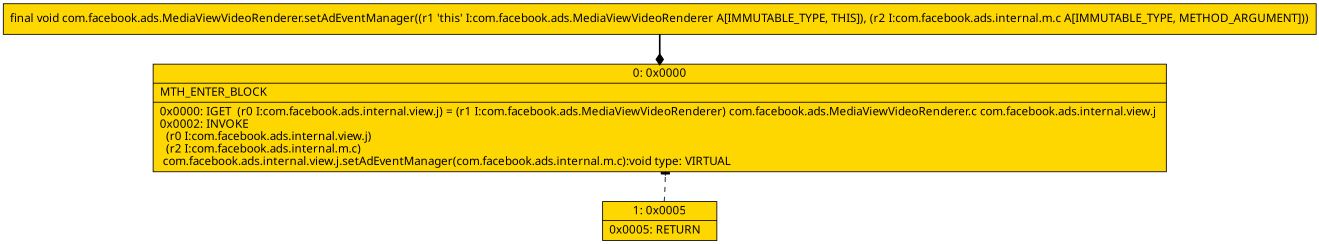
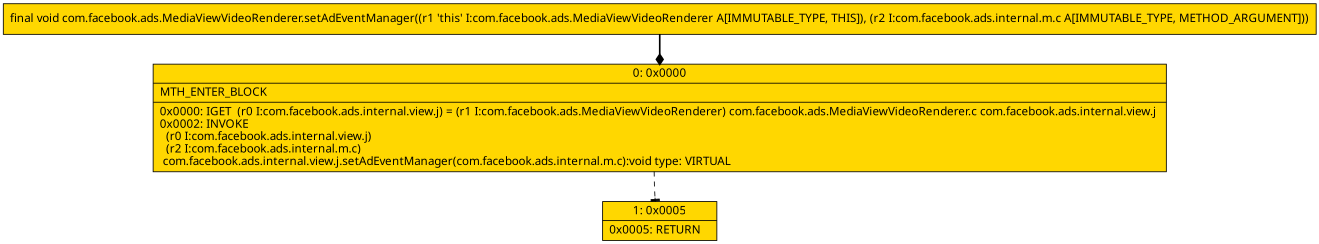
(665, 189) -> (654, 185)
